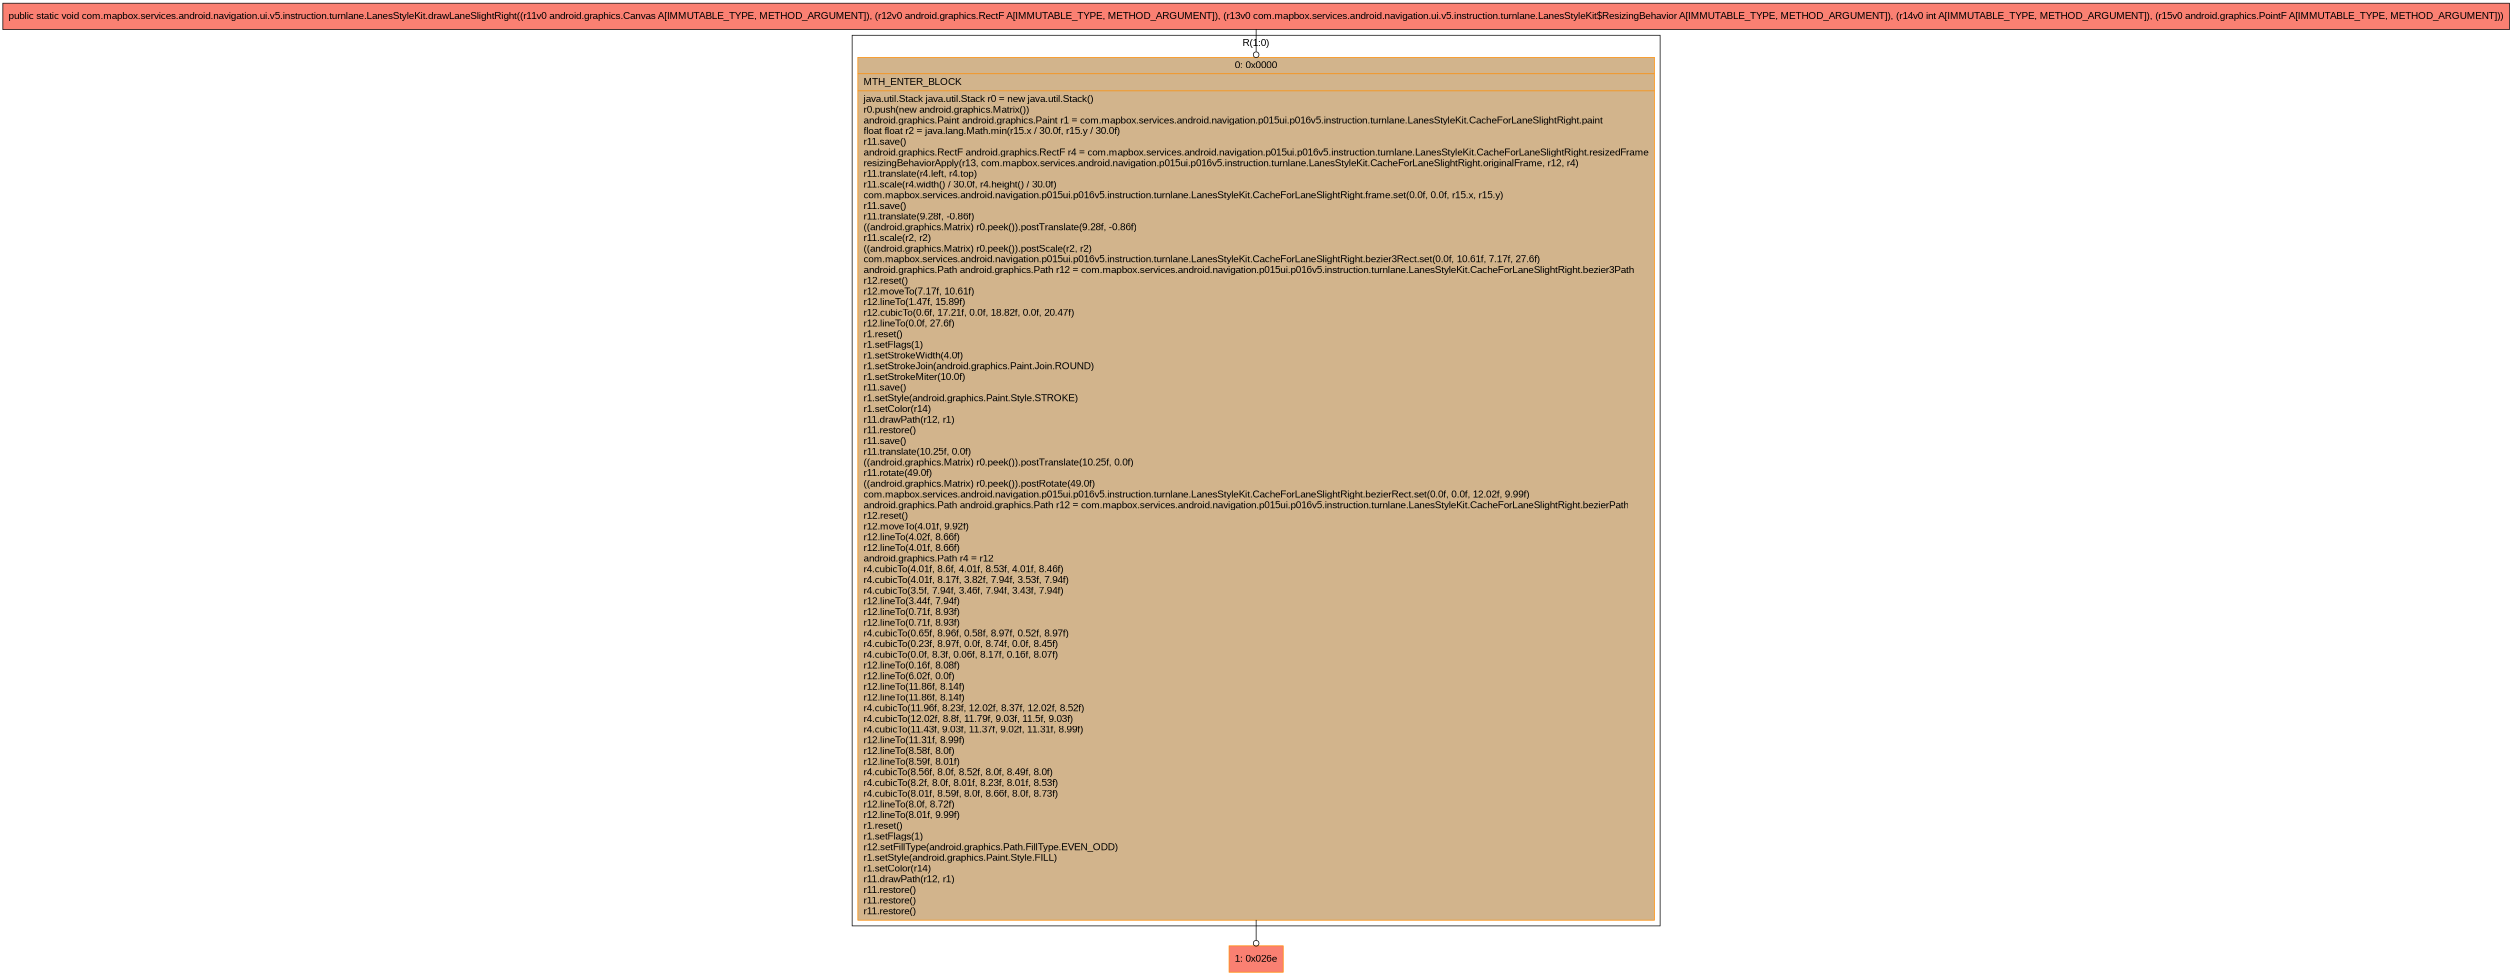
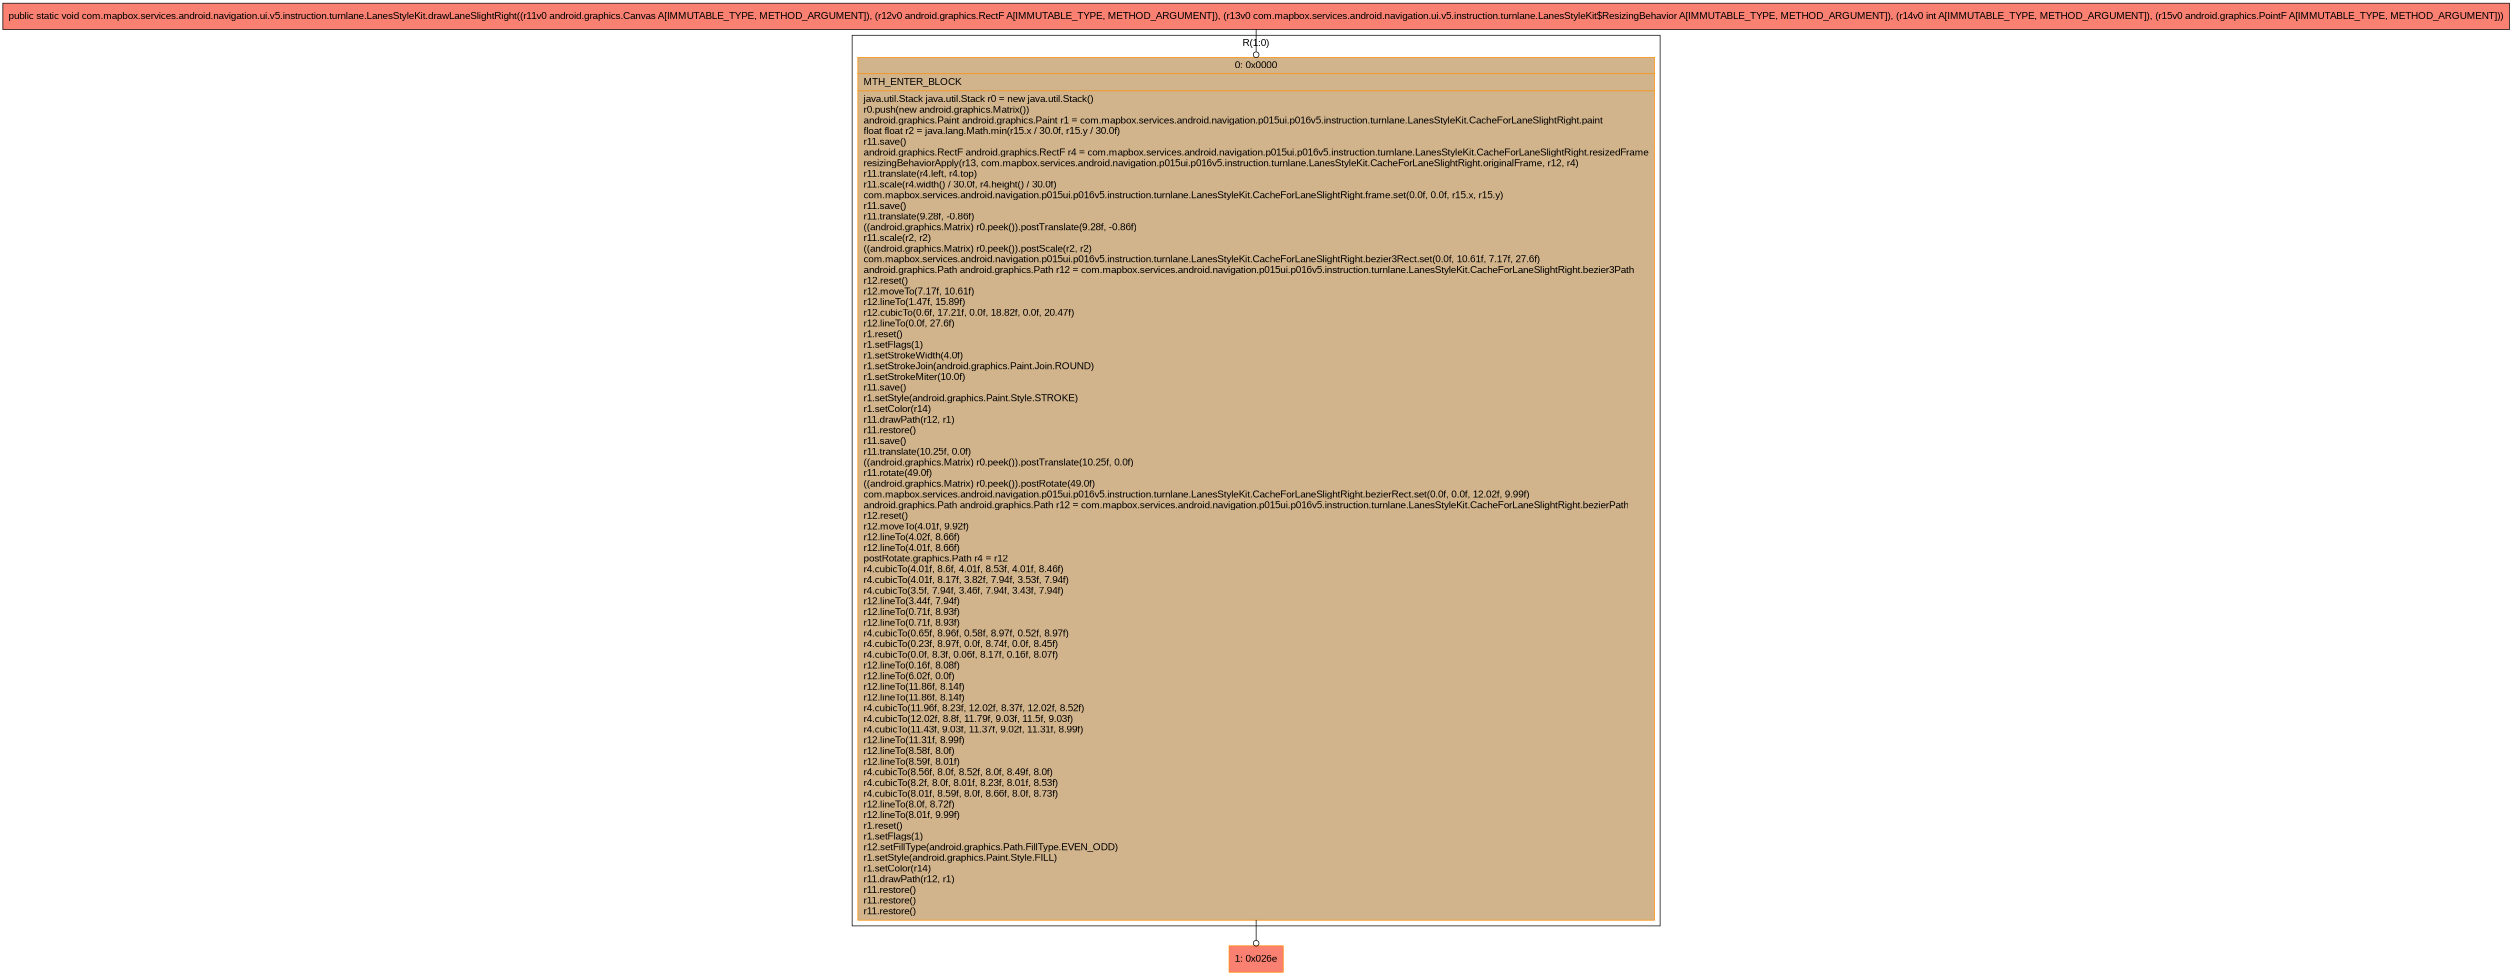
(929, 559) -> (936, 559)
